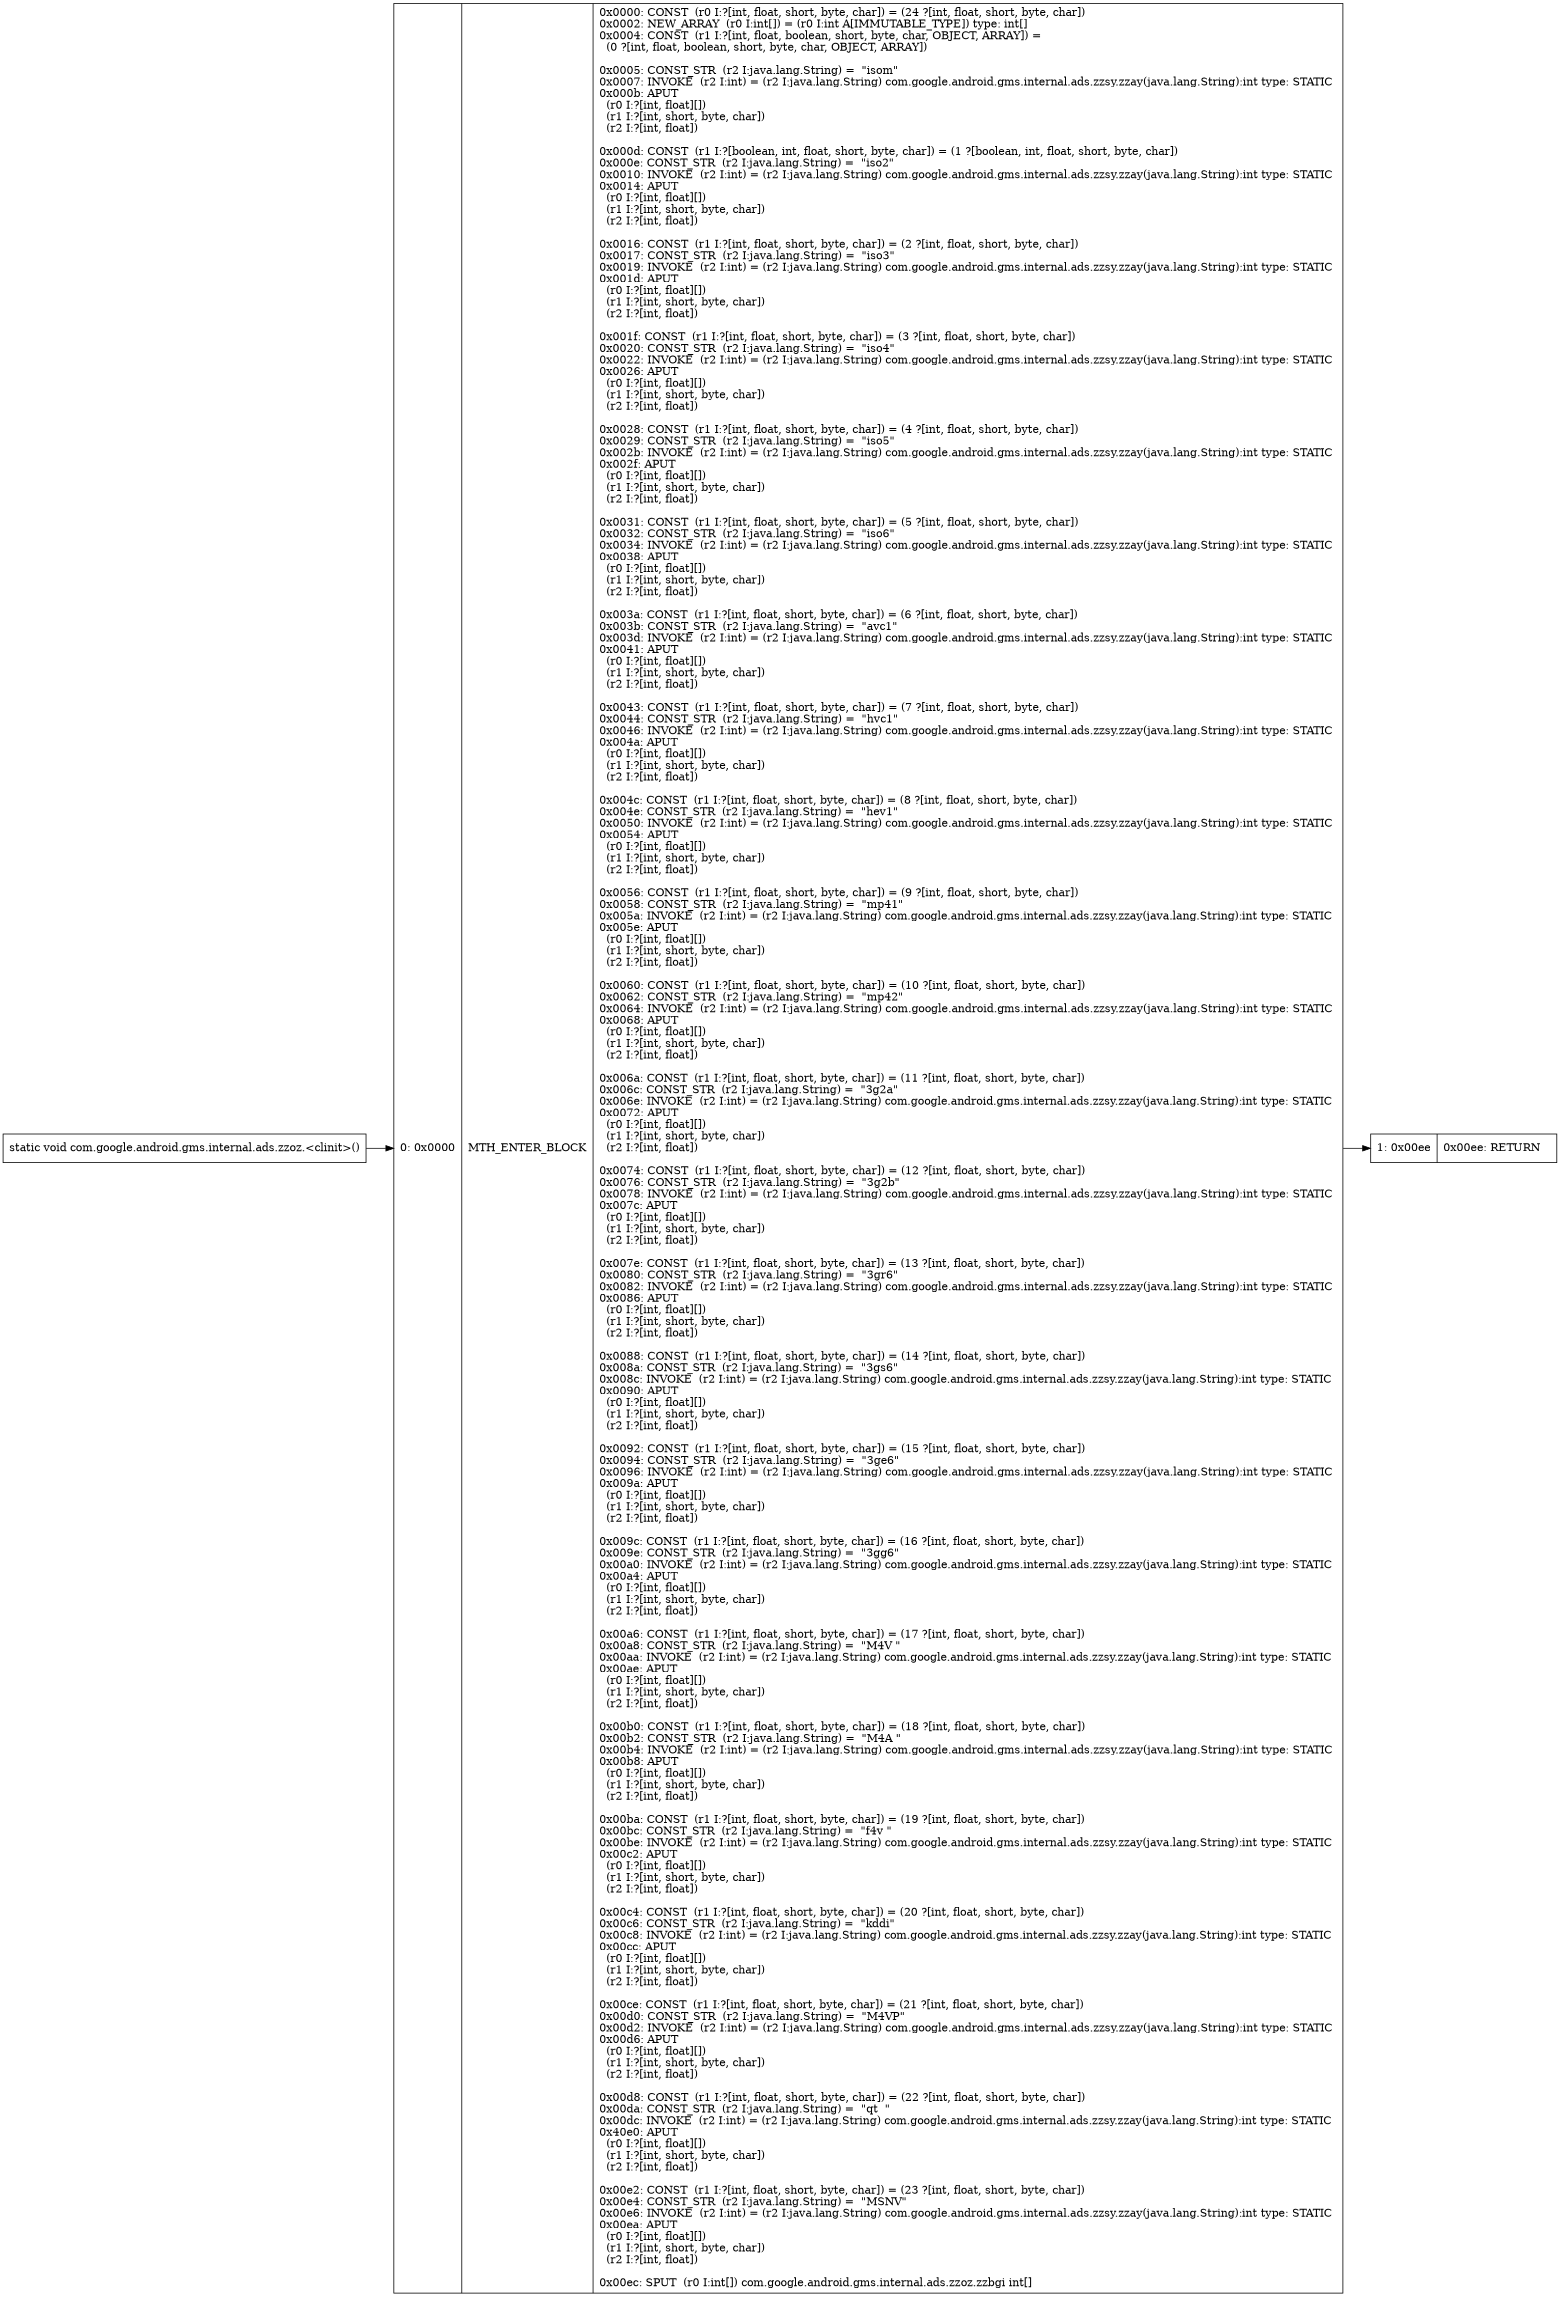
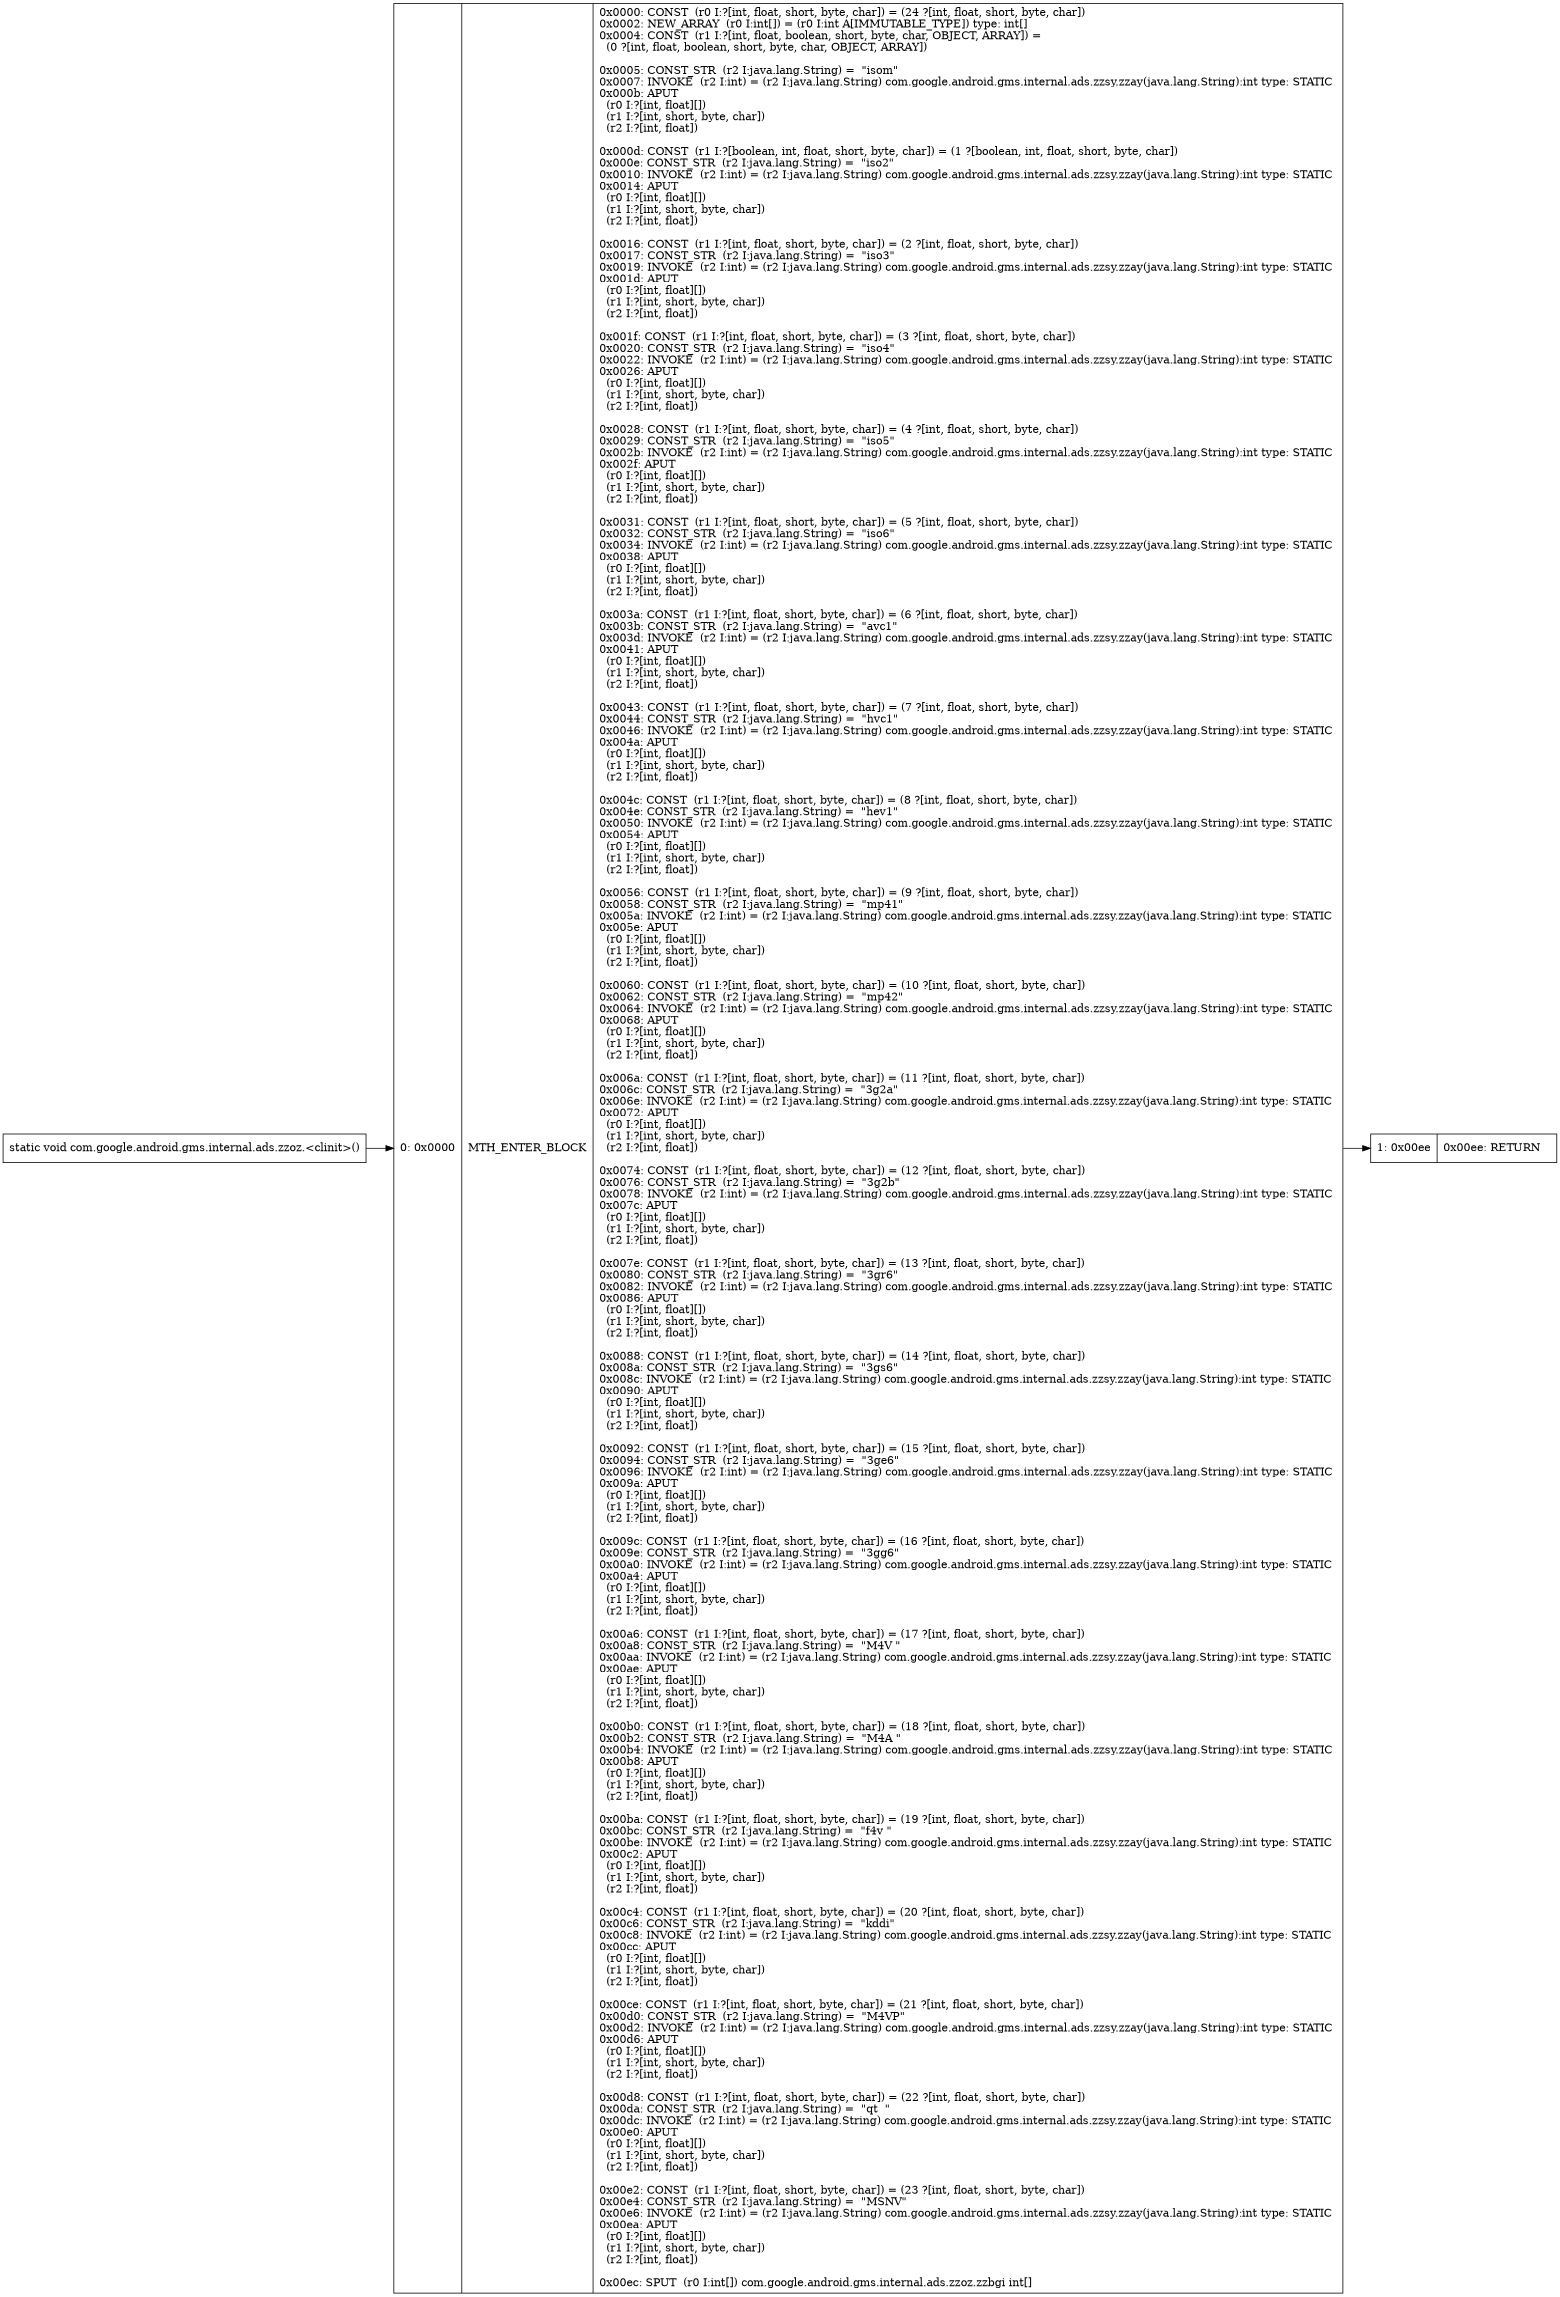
(642, 2132) -> (642, 2132)
